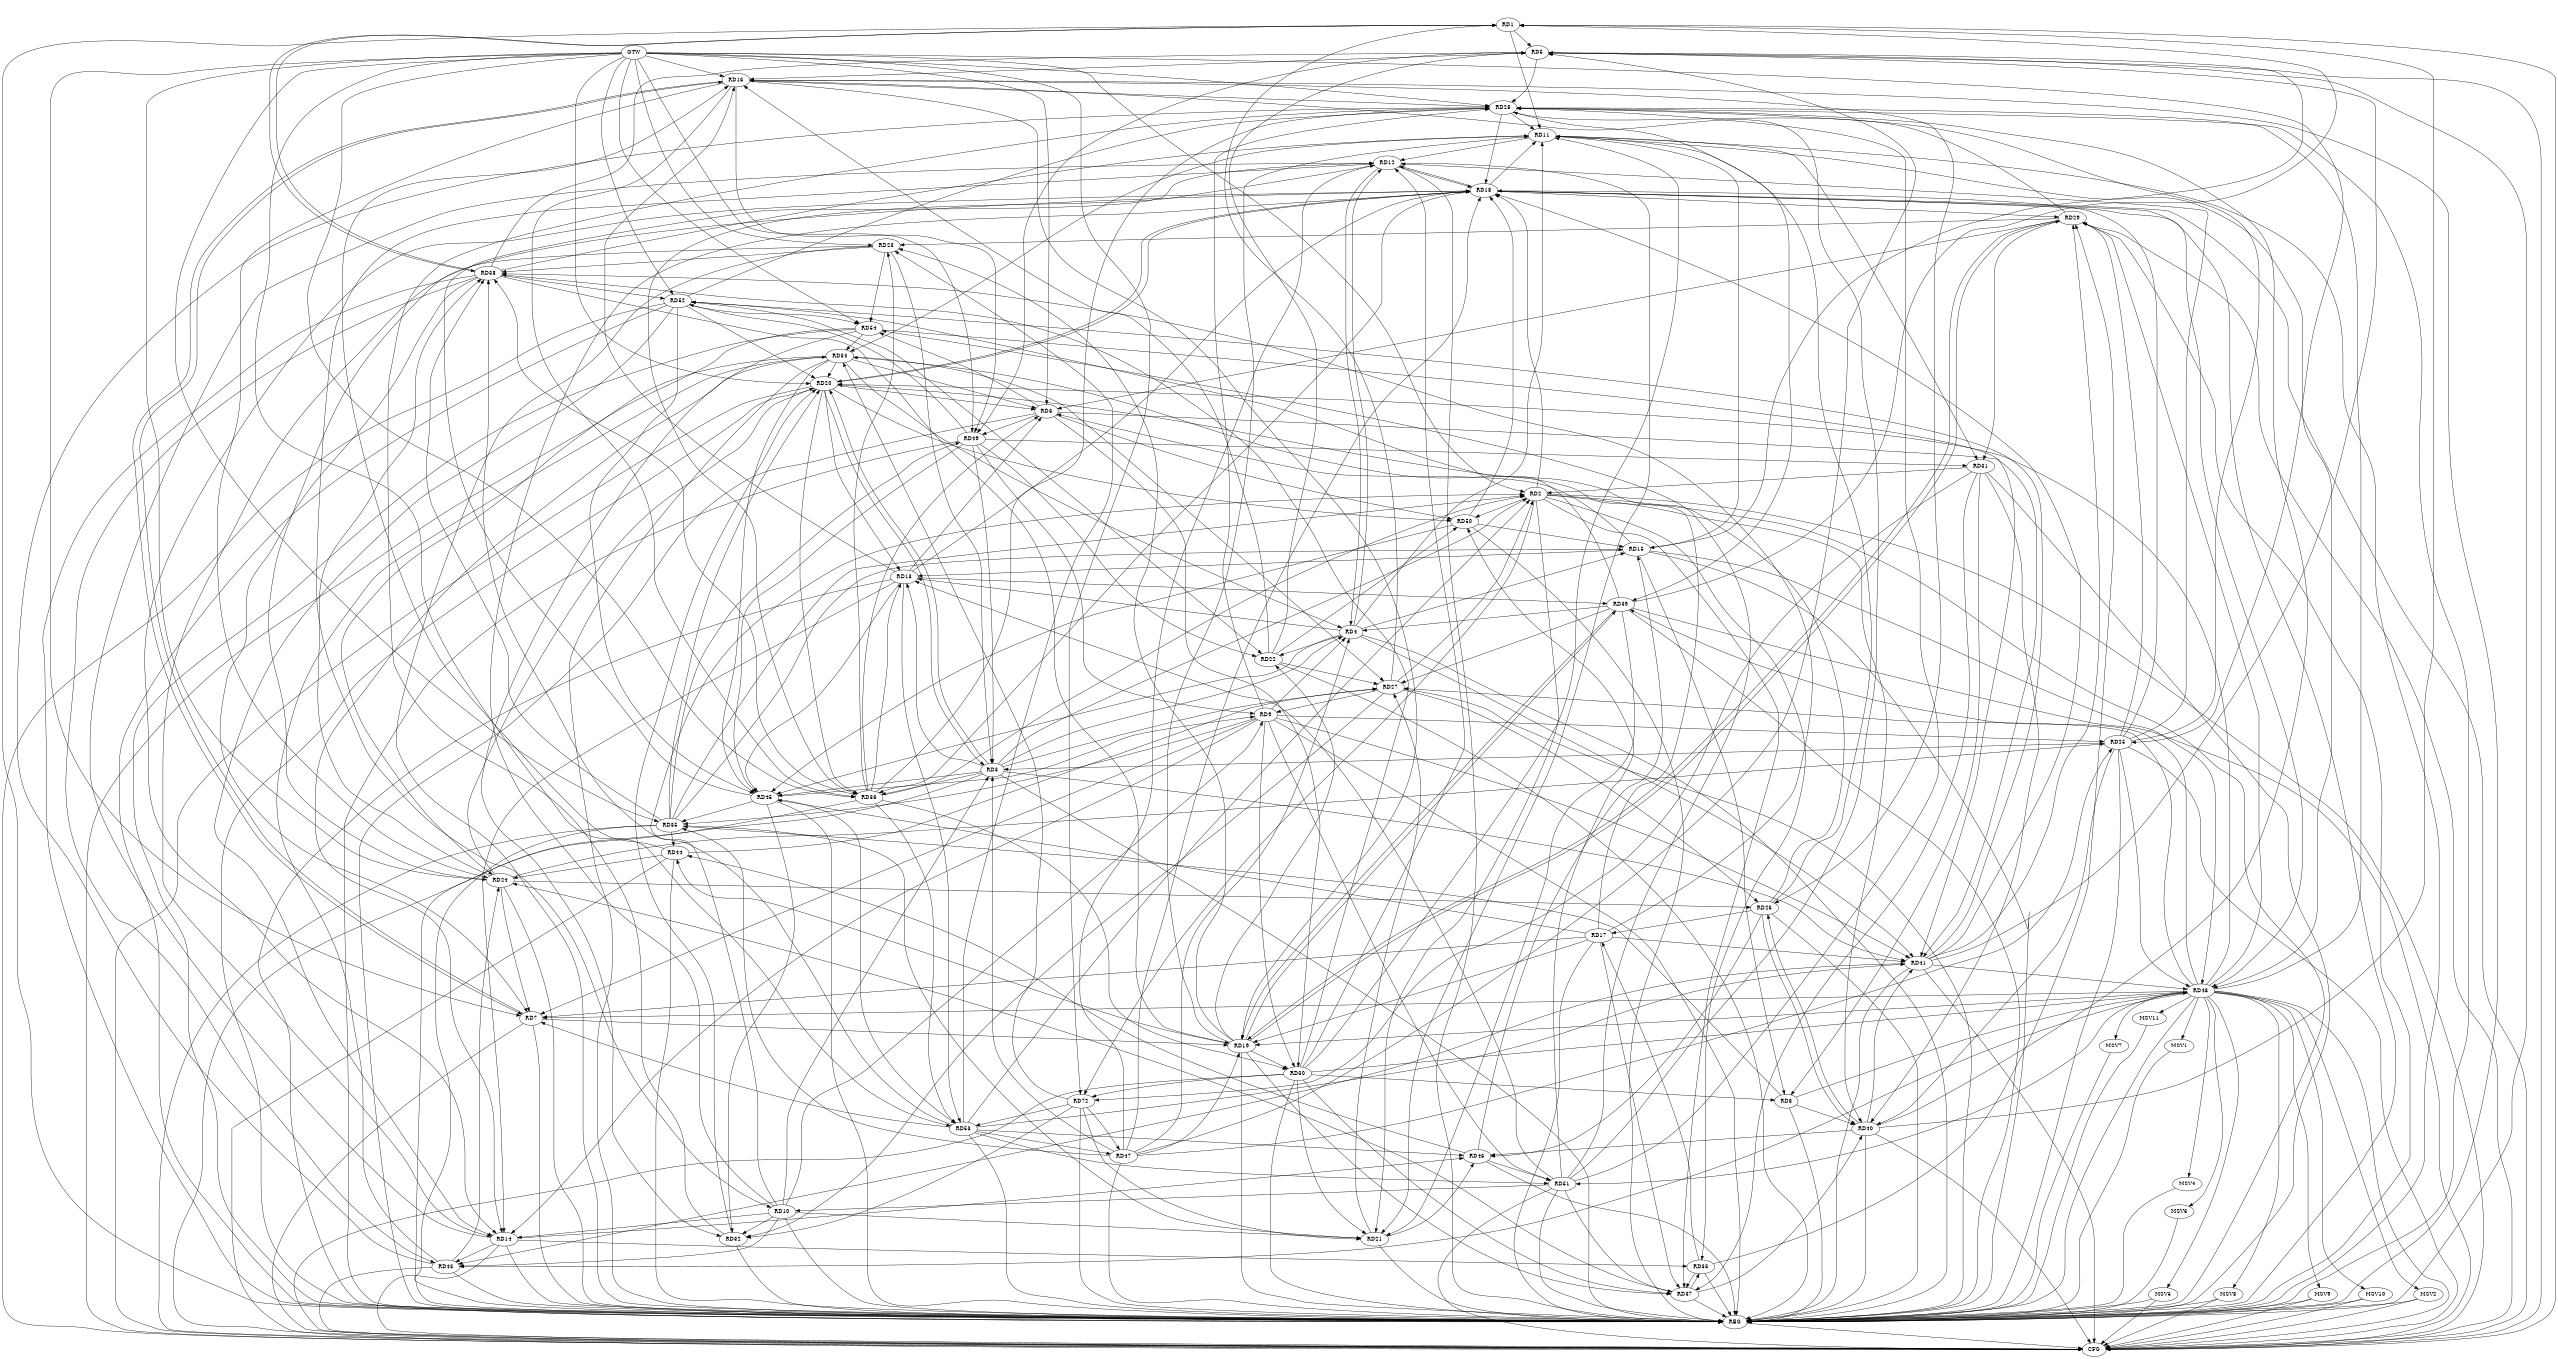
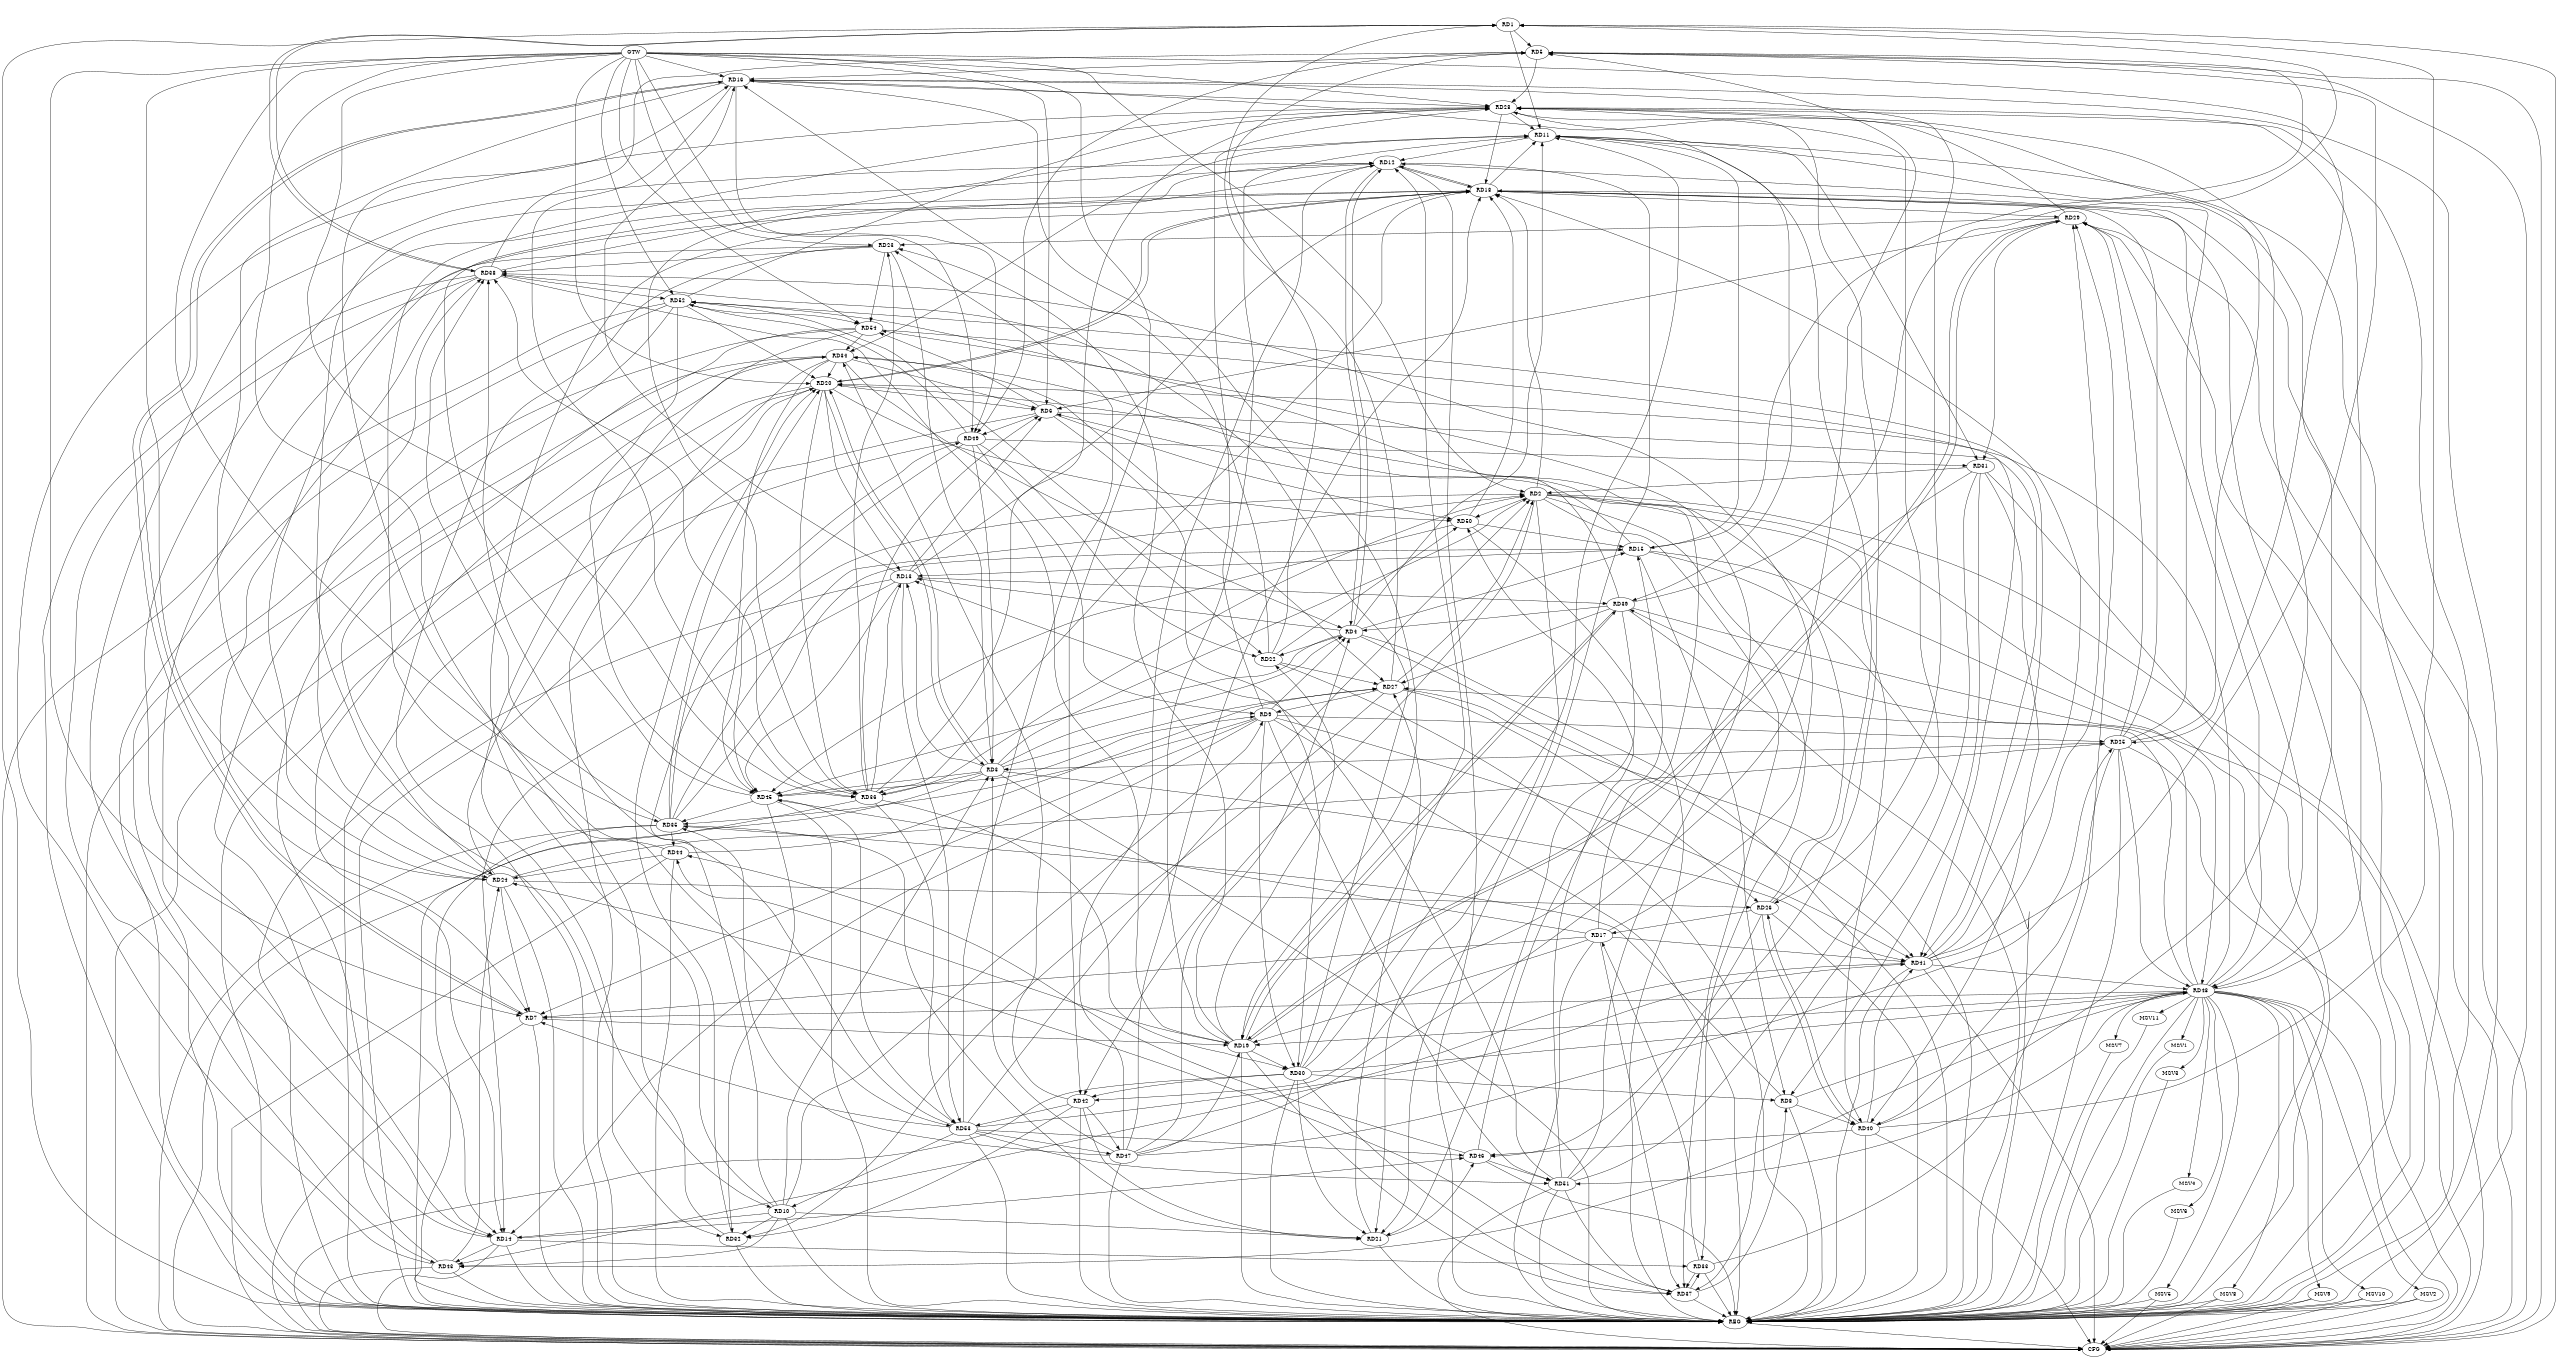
none -> (2170, 1074)
(1081, 1101) -> (1081, 1101)
(1174, 1198) -> (874, 1169)
(1793, 1232) -> (1764, 1215)
